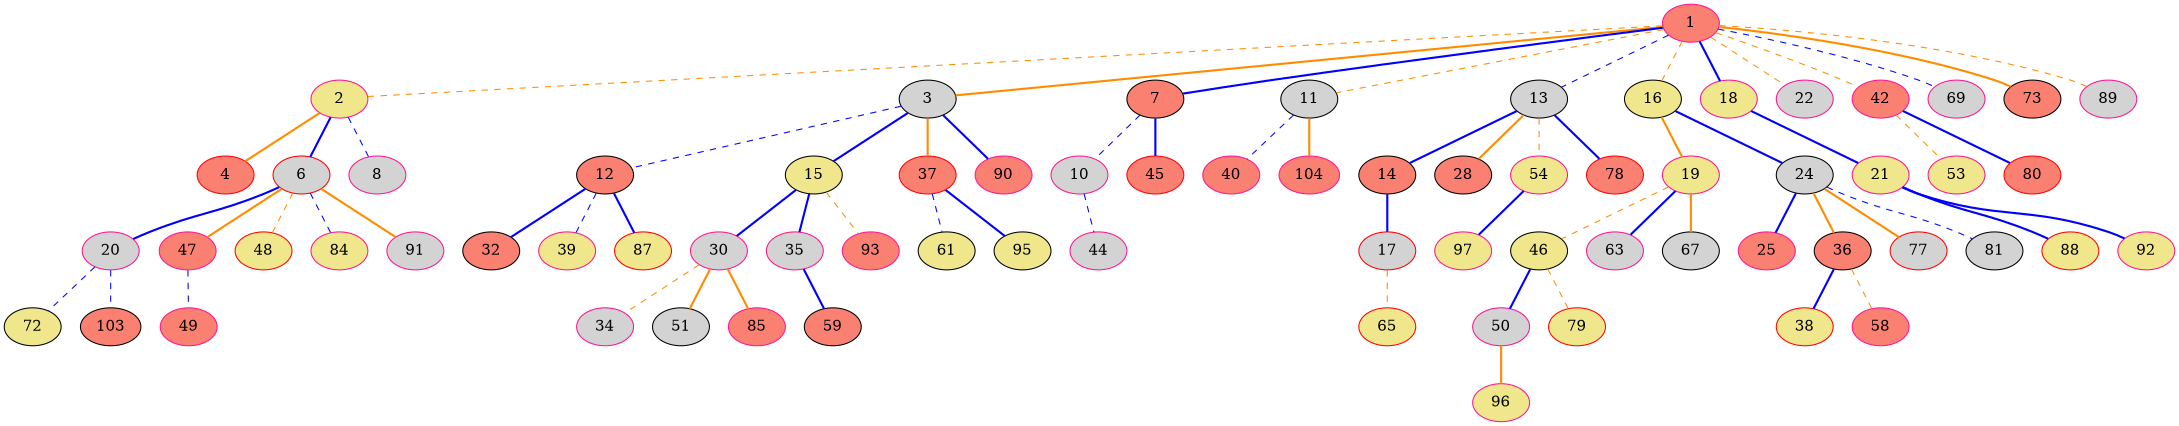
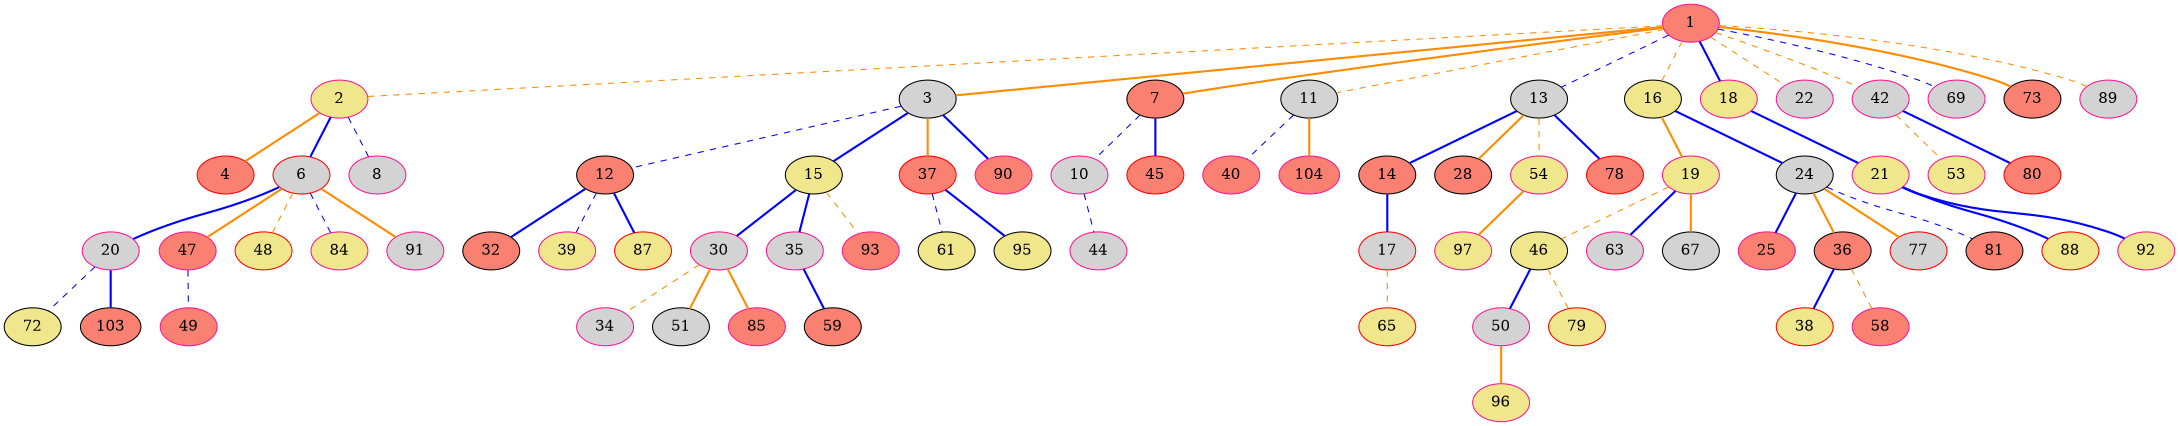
(1423, 59) -> (1423, 59)
(1881, 99) -> (1881, 99)
(1501, 213) -> (1501, 213)
(1994, 251) -> (1994, 251)
(111, 289) -> (111, 289)
